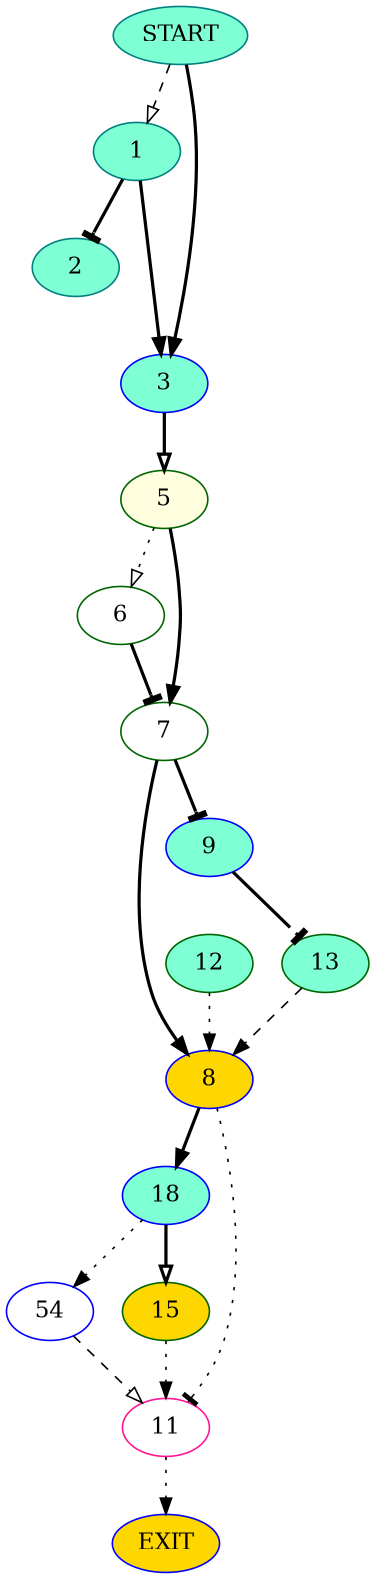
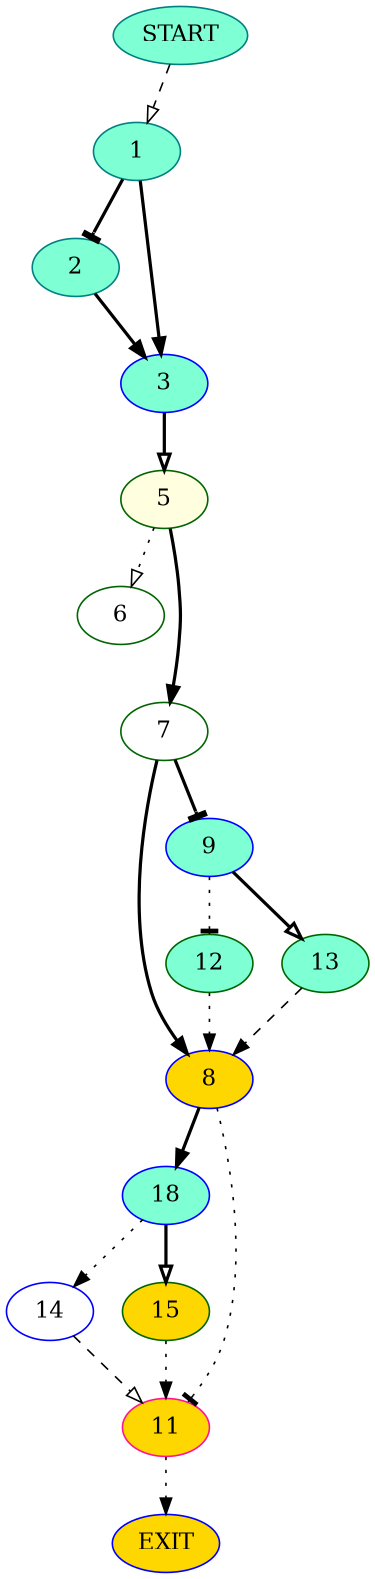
(195, 202) -> (115, 319)
(141, 669) -> none
(261, 900) -> (261, 900)
none -> (209, 902)
(50, 1311) -> (50, 1311)
(166, 1427) -> (166, 1427)
